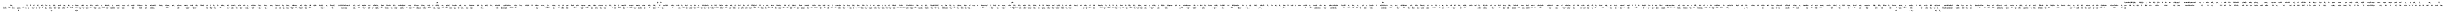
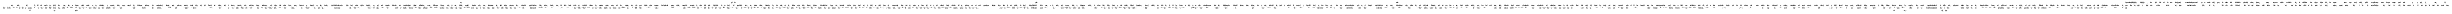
(1034, 8) -> none
